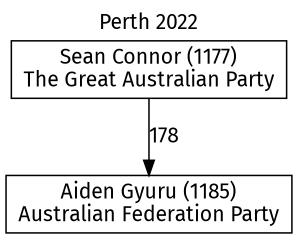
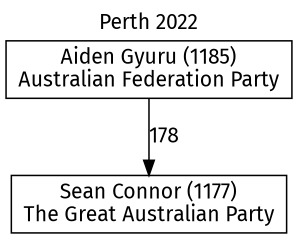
(149, 129) -> (149, 129)
